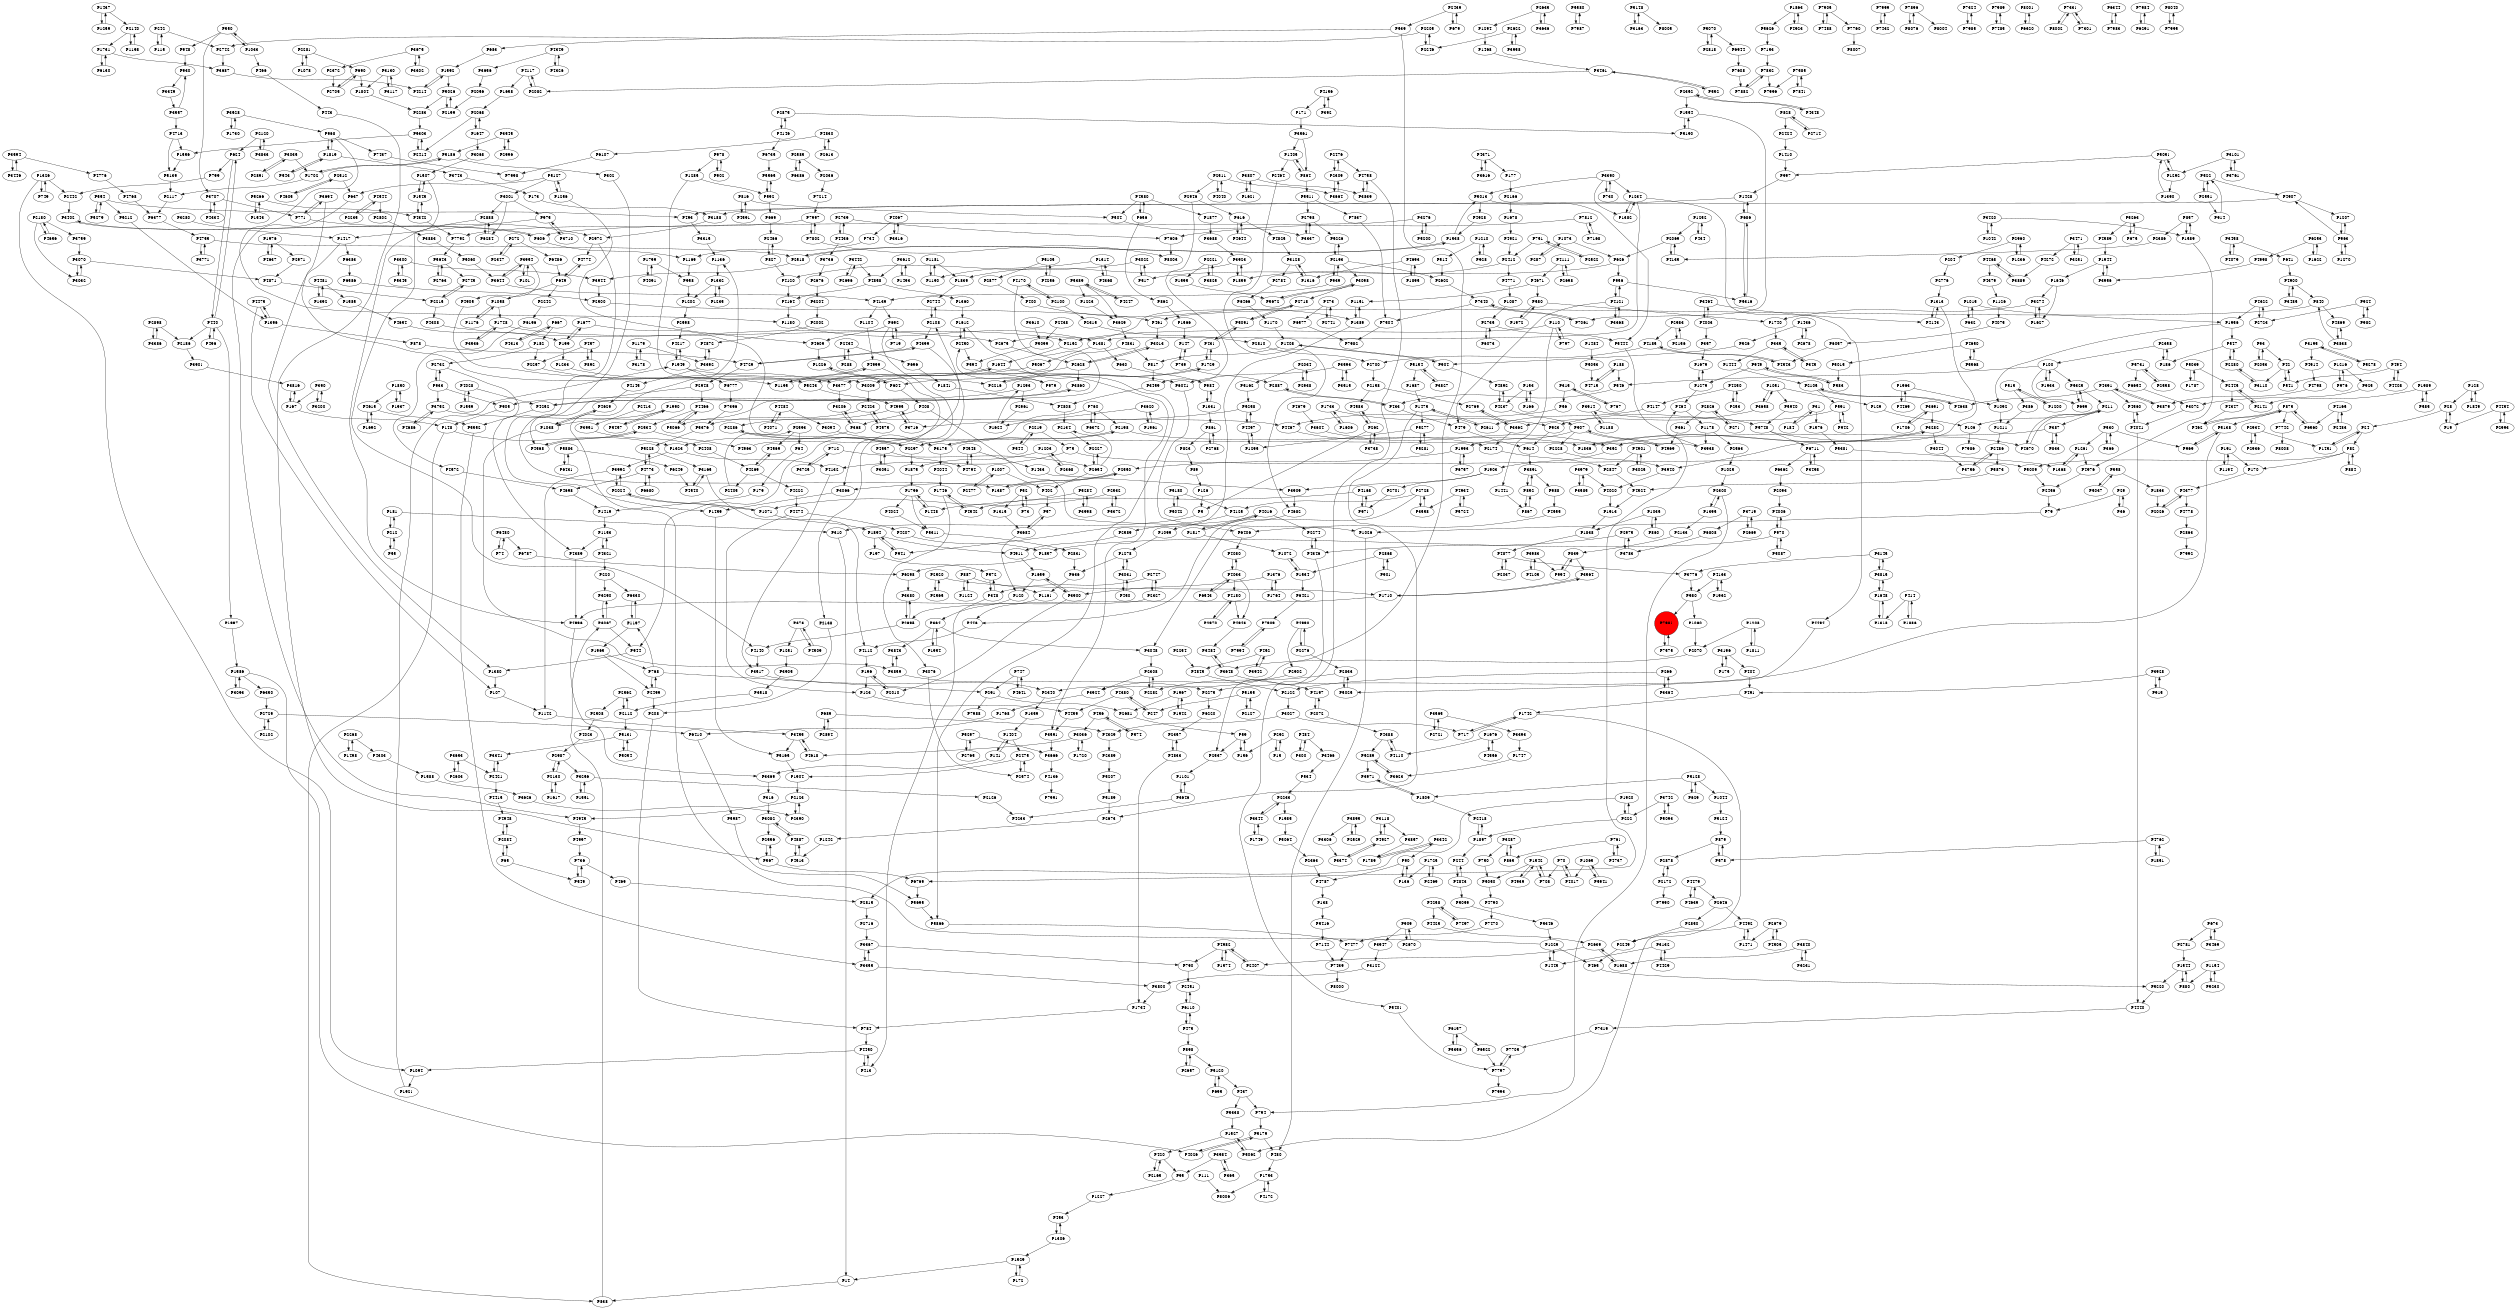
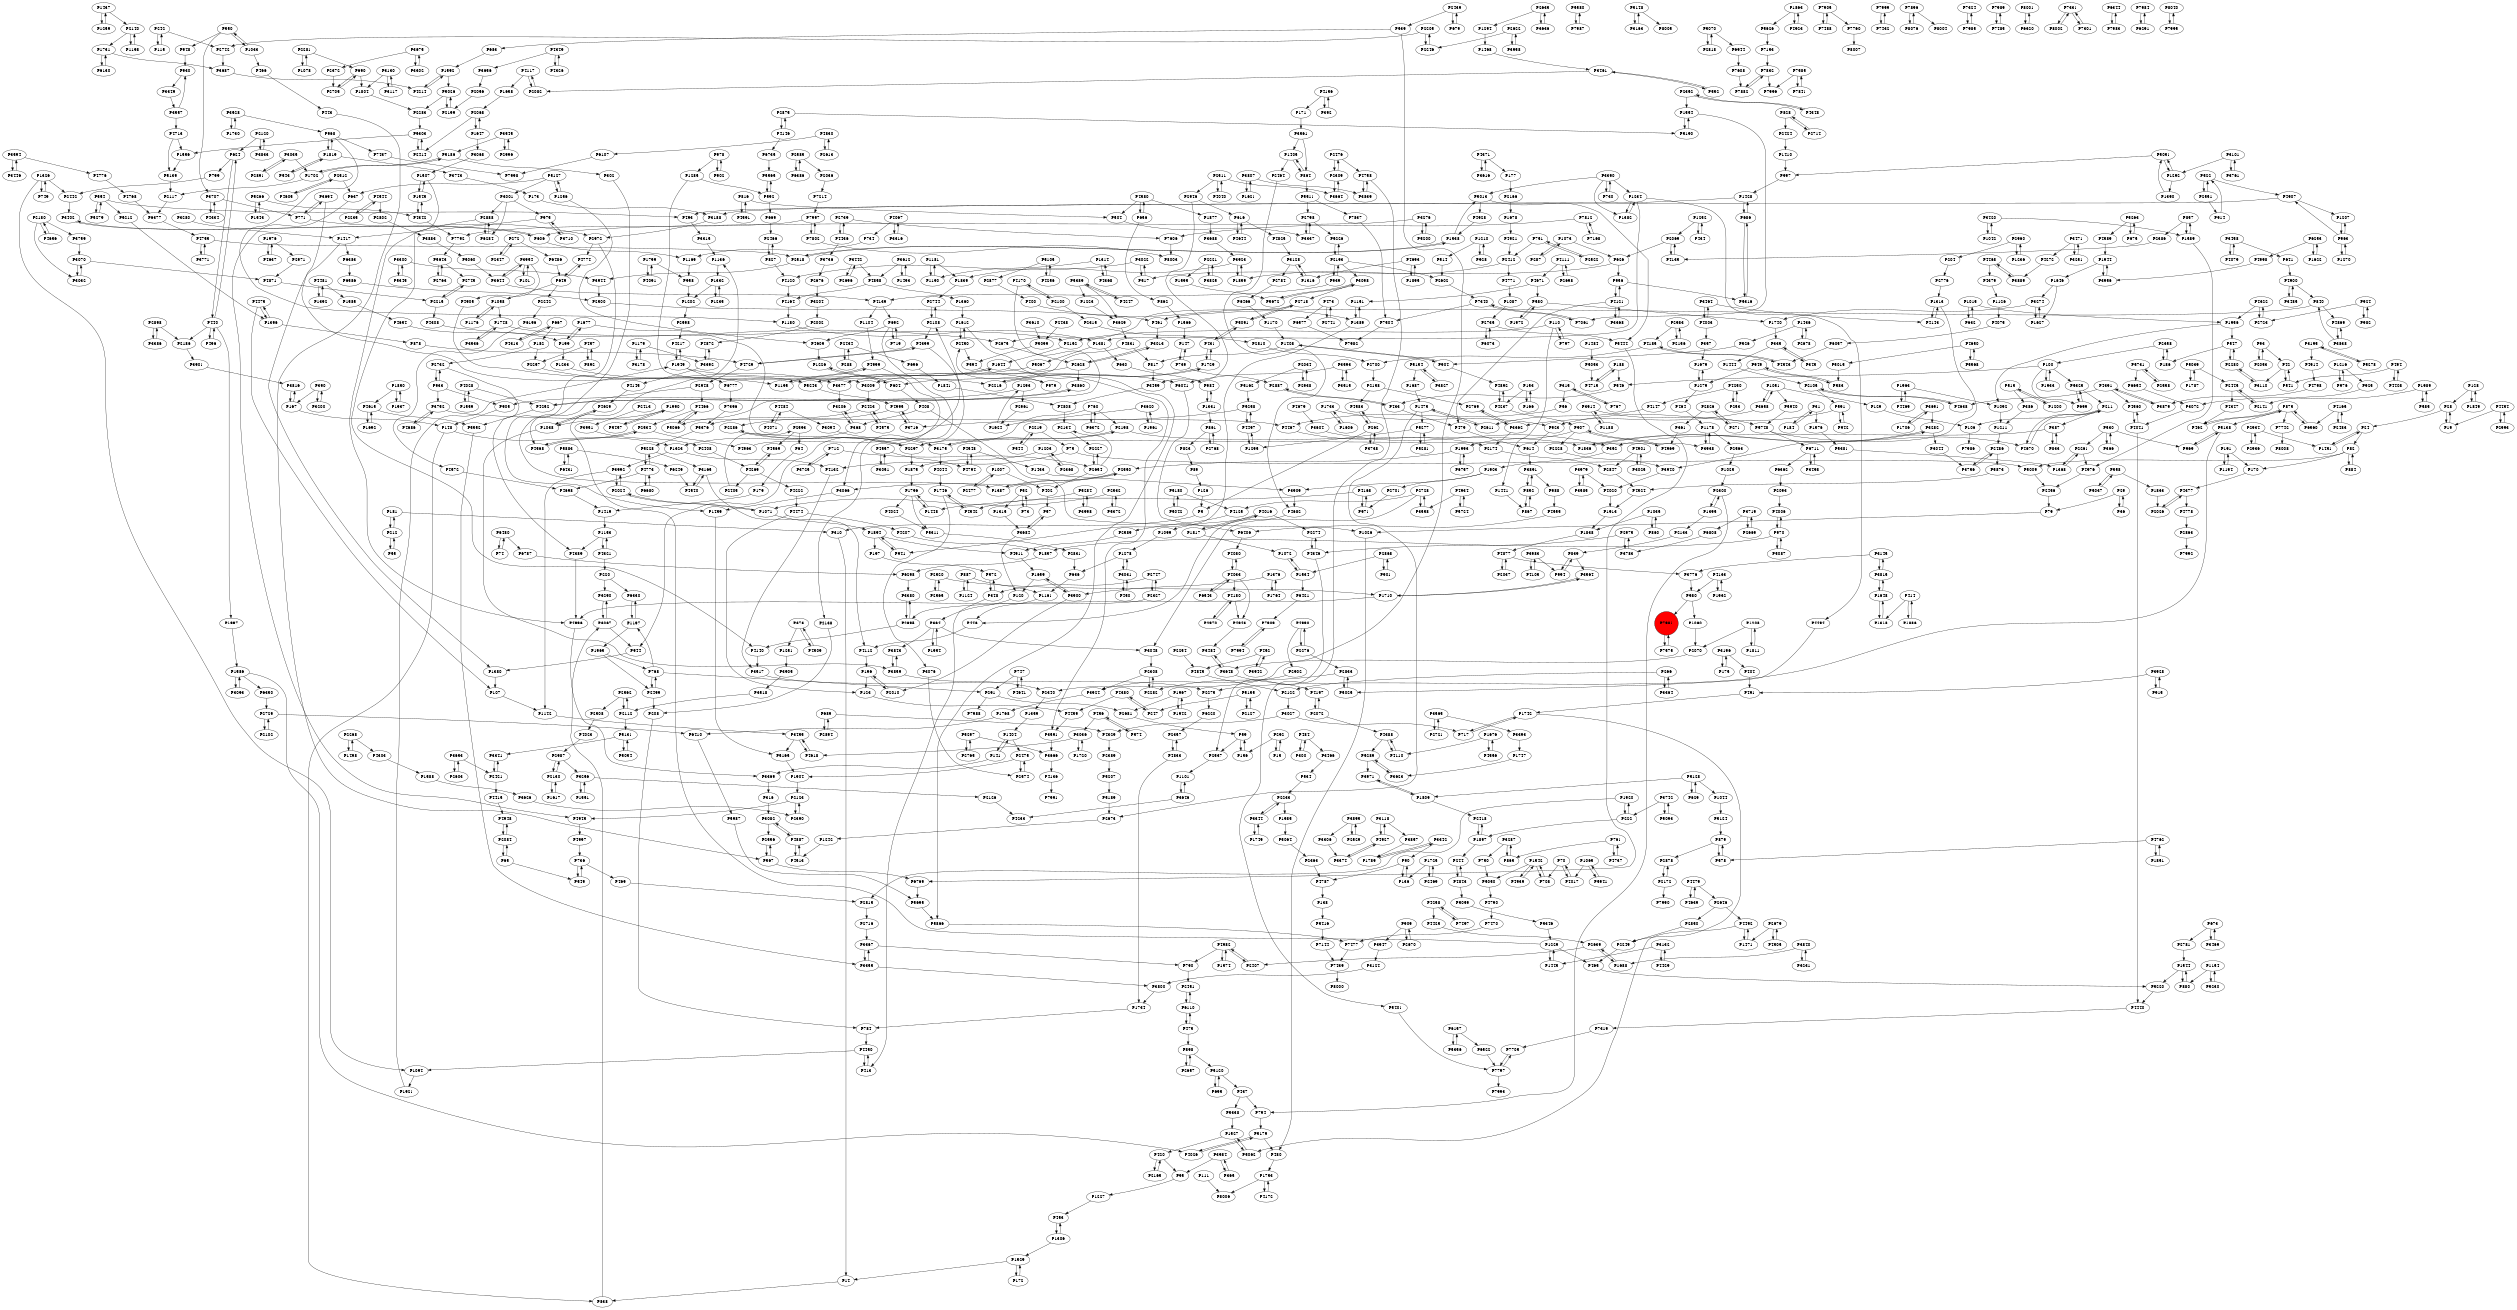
(1667, 432) -> (1710, 440)
(2081, 449) -> (2081, 449)
